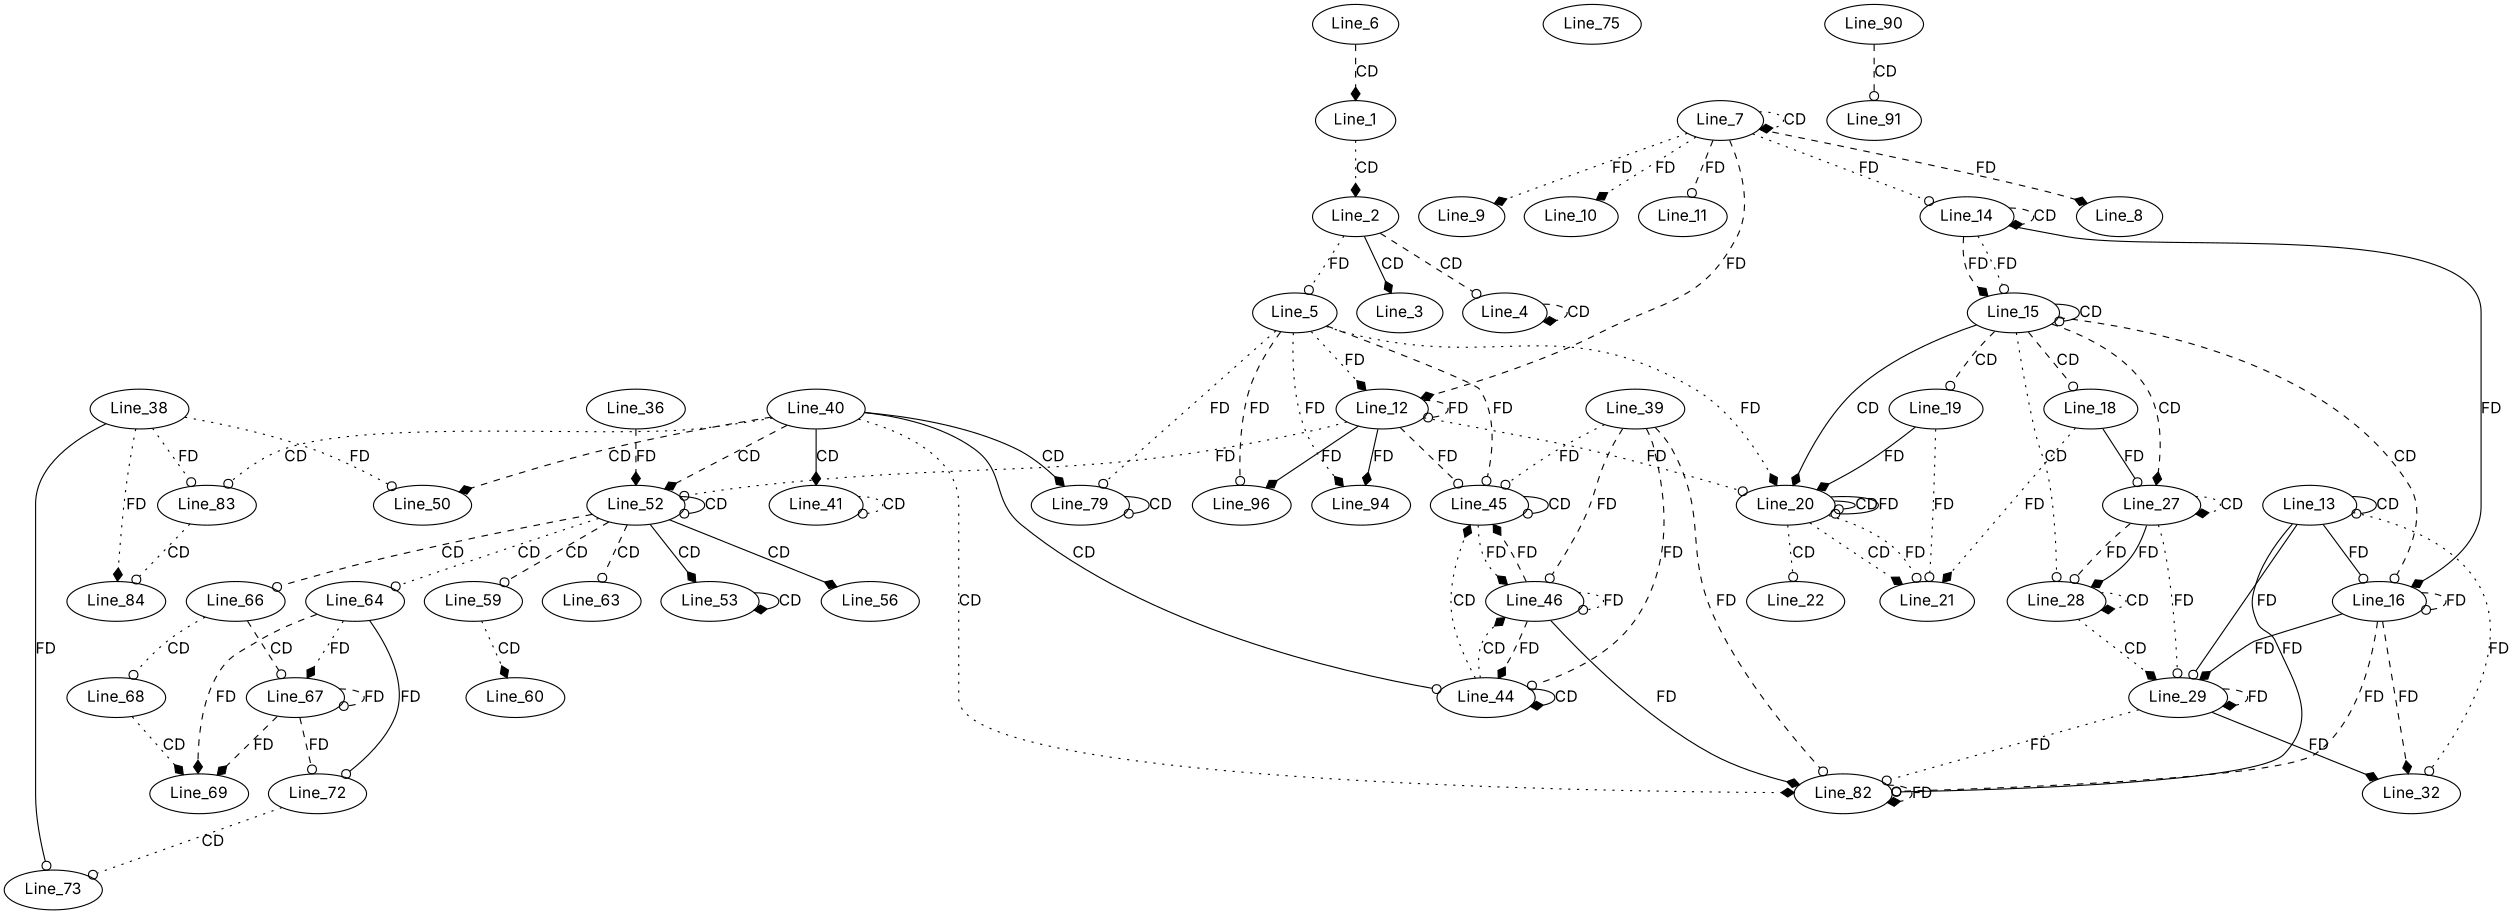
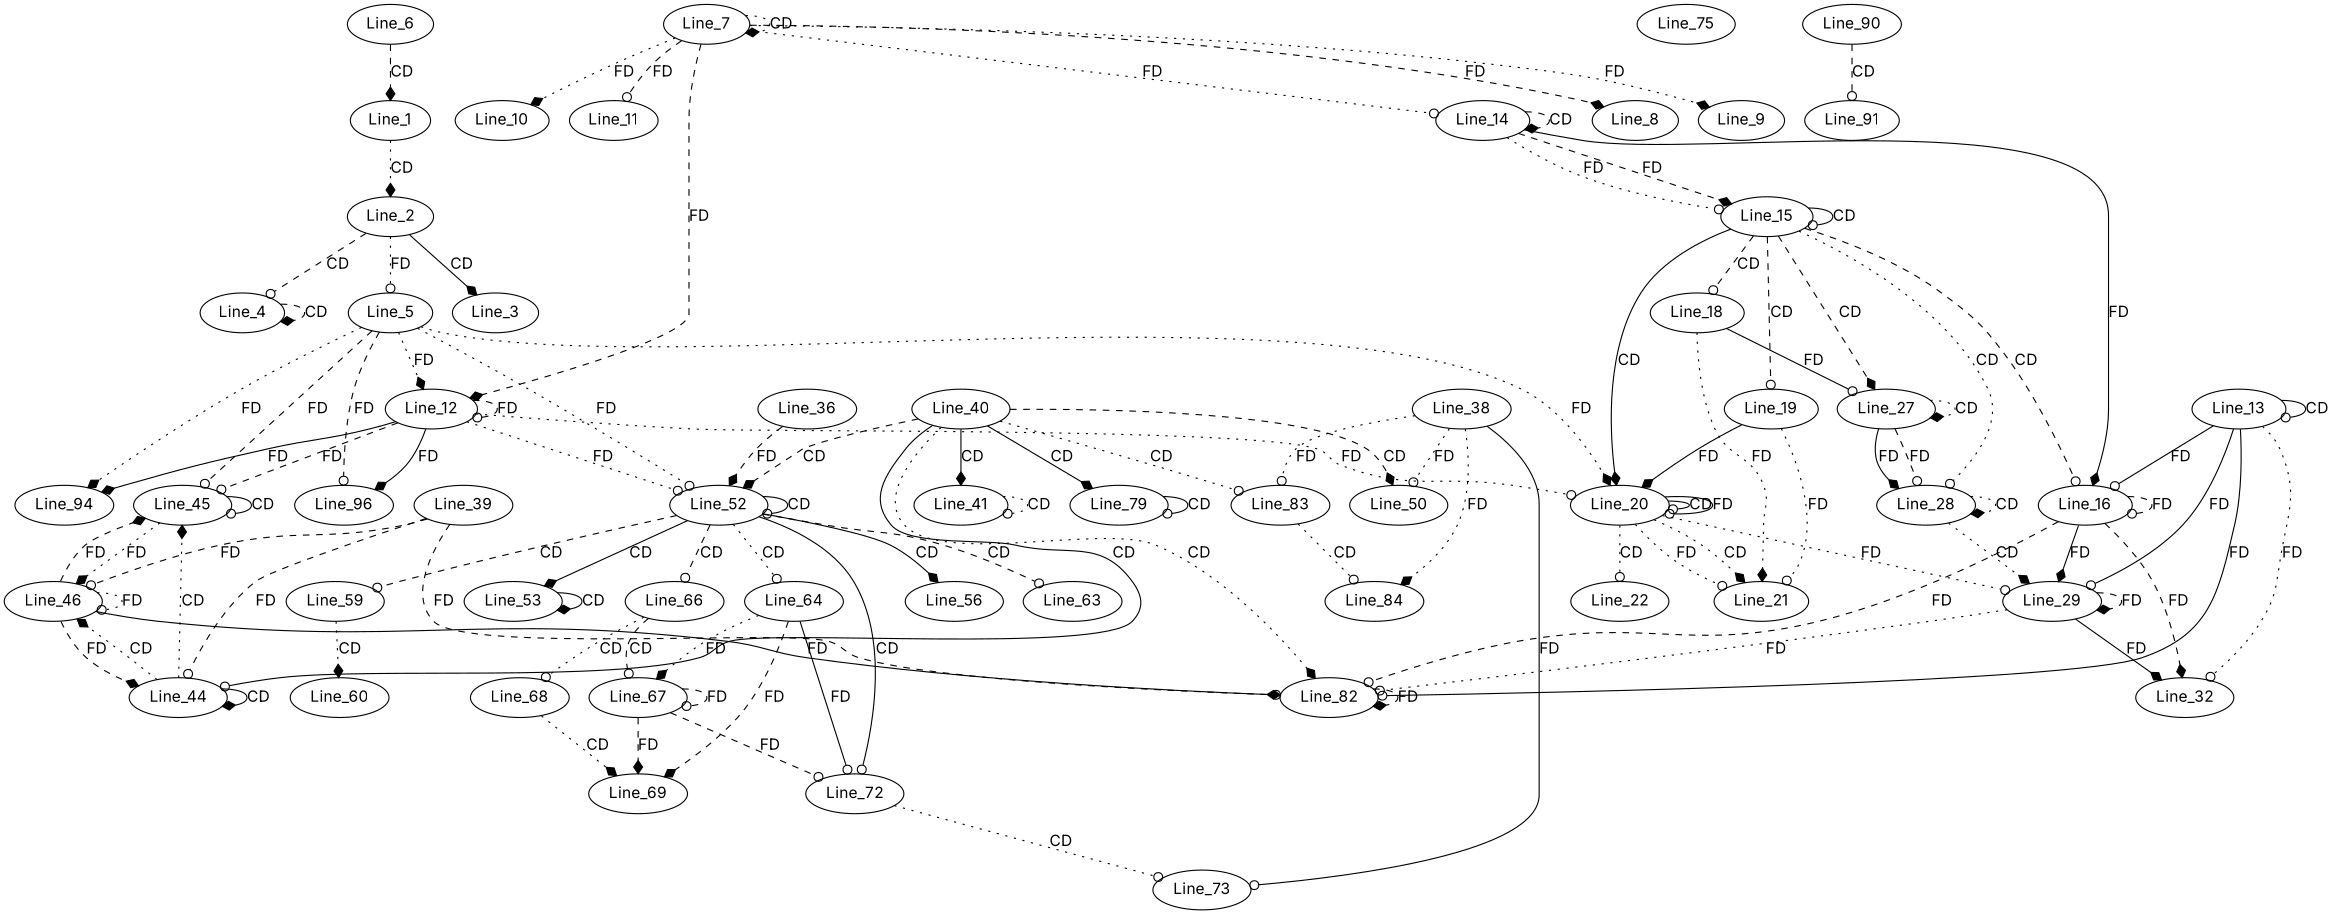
(1191, 406) -> (553, 403)
(1555, 451) -> none
(2172, 596) -> (1831, 552)
none -> (867, 614)
